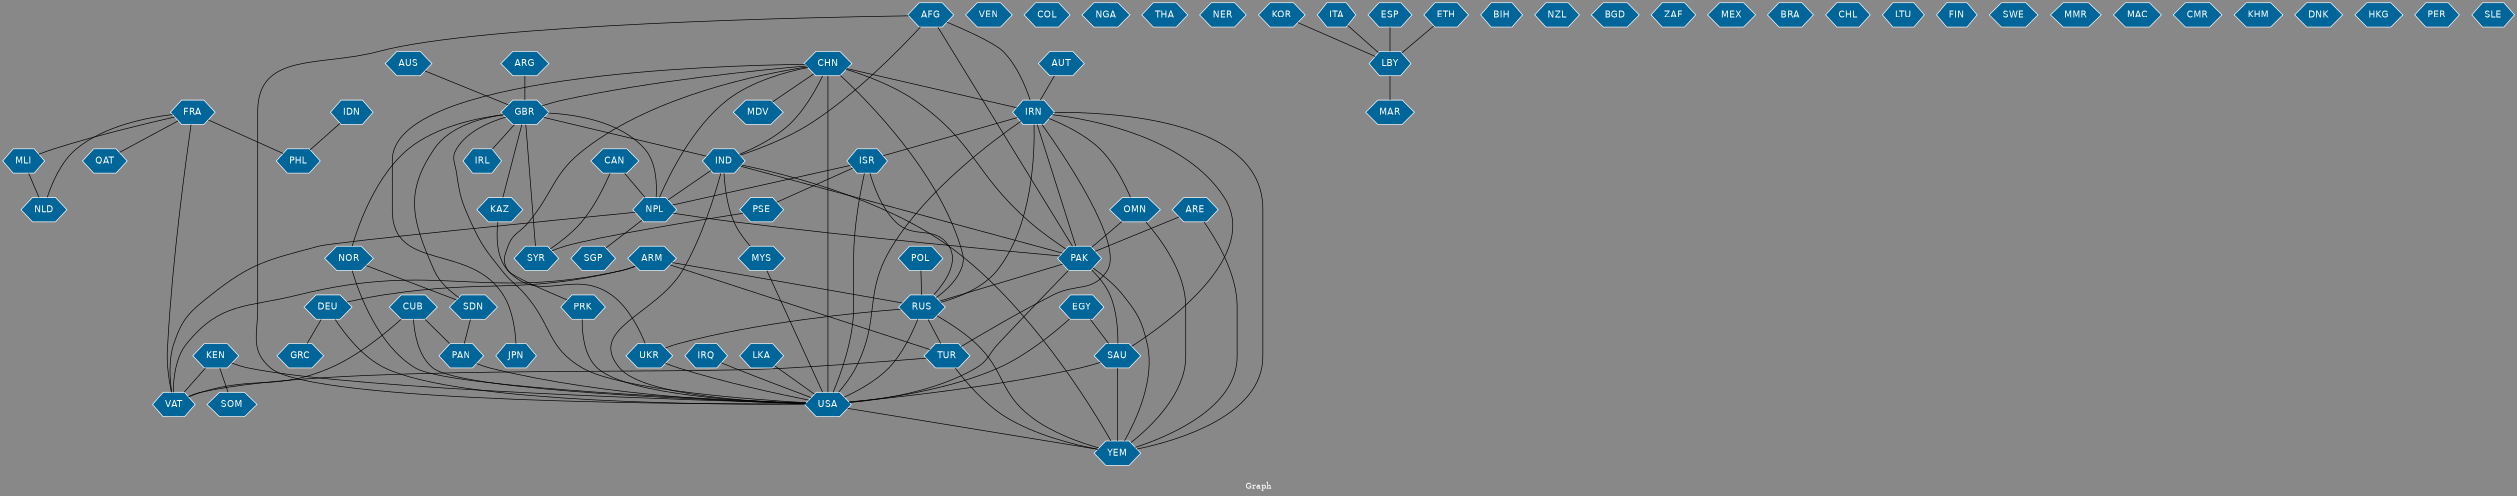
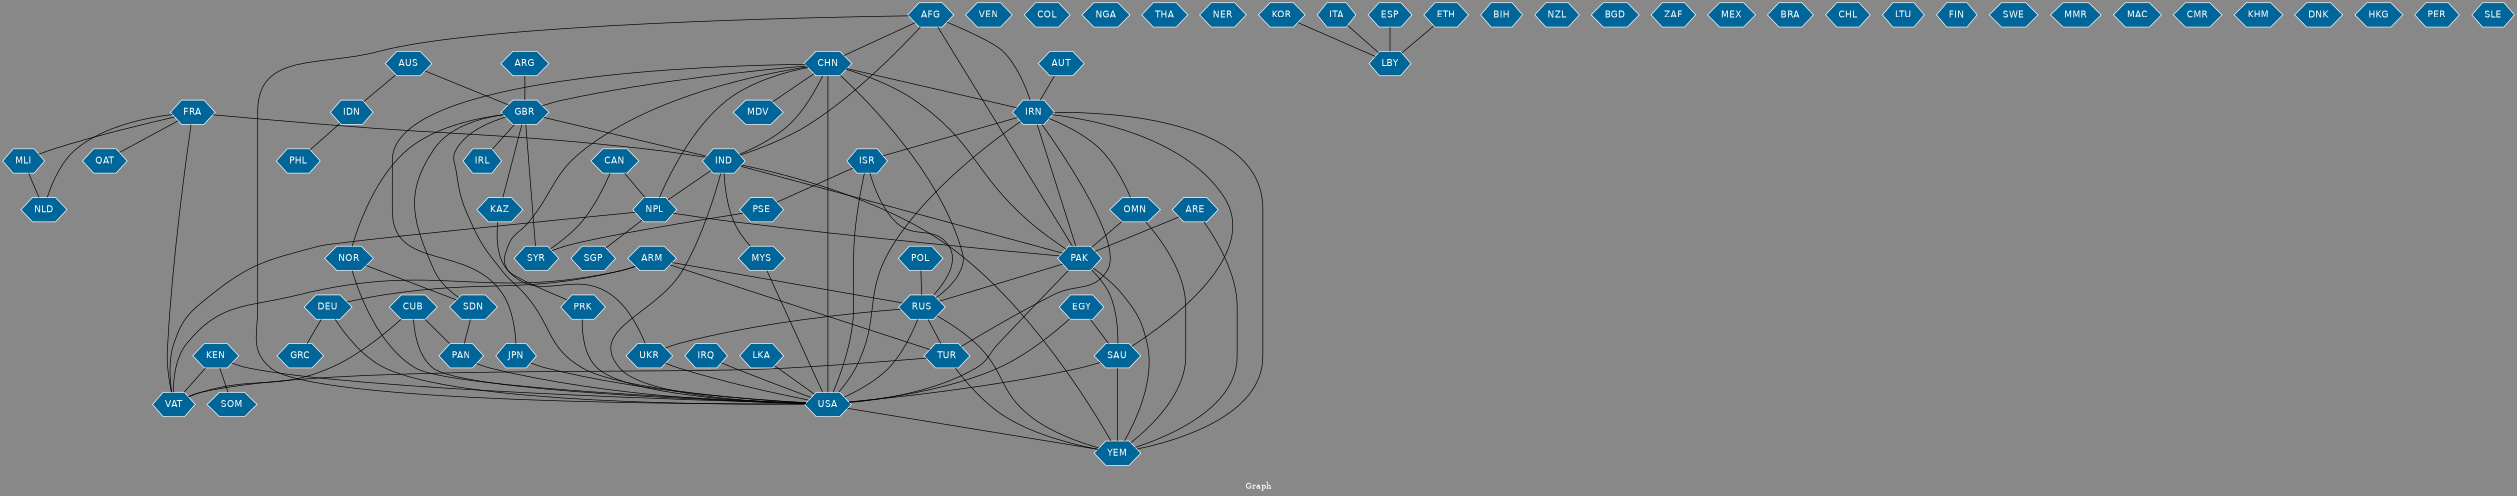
none -> (879, 39)
none -> (380, 88)
(1390, 112) -> none
(623, 132) -> none
(246, 137) -> (460, 134)
(761, 185) -> none
(1018, 232) -> none
none -> (598, 379)
